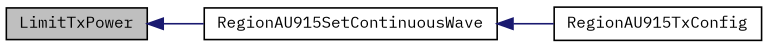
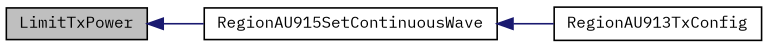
(658, 24) -> (658, 24)
